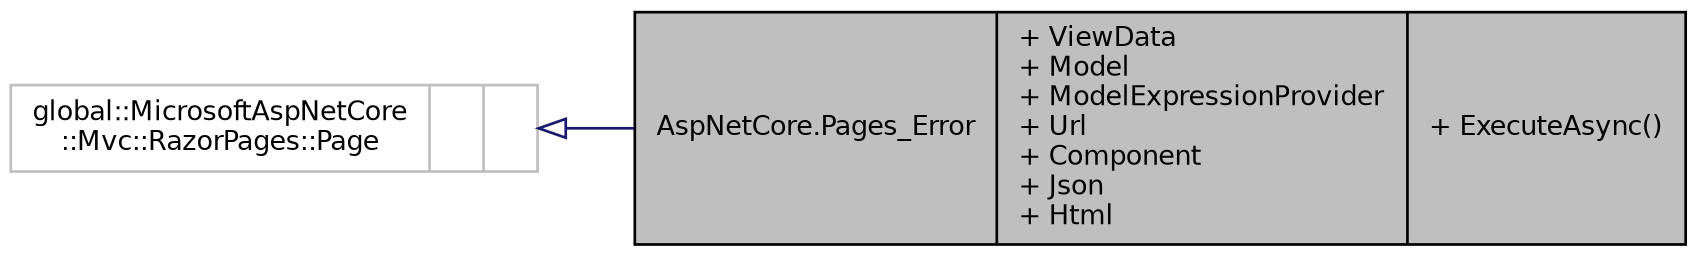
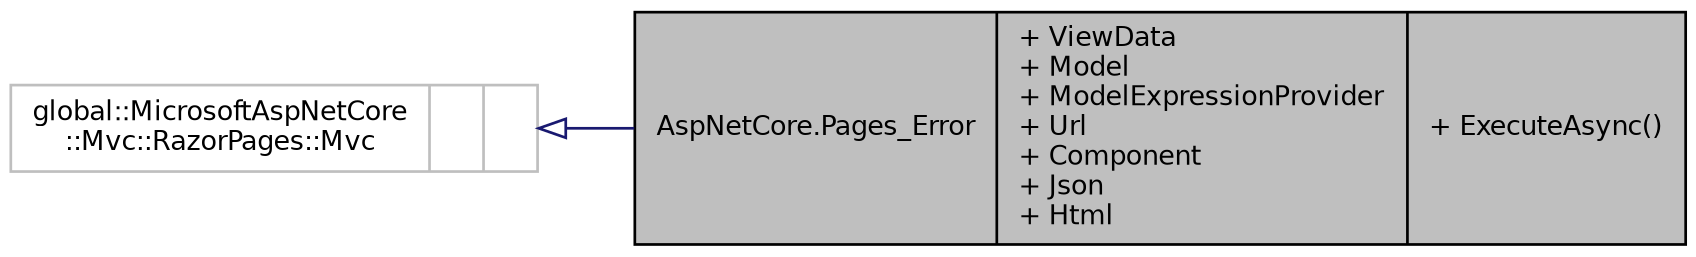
(220, 142) -> (220, 142)
